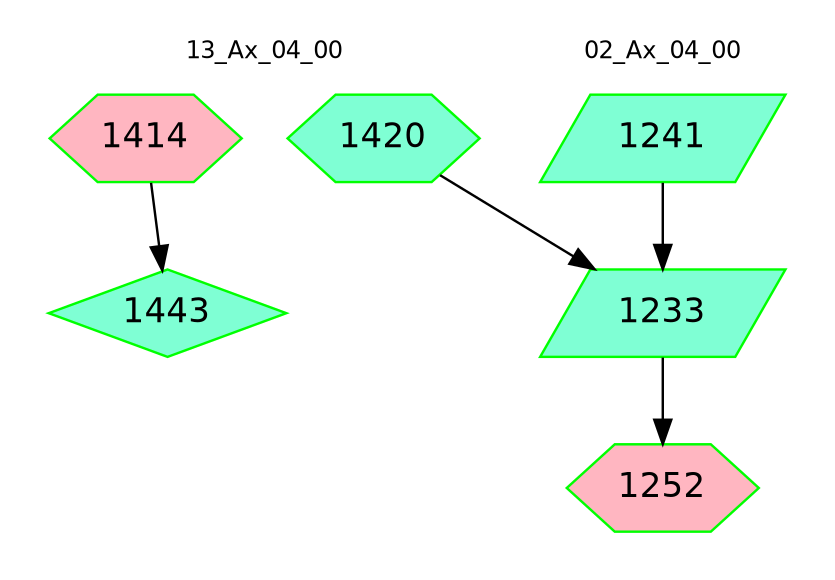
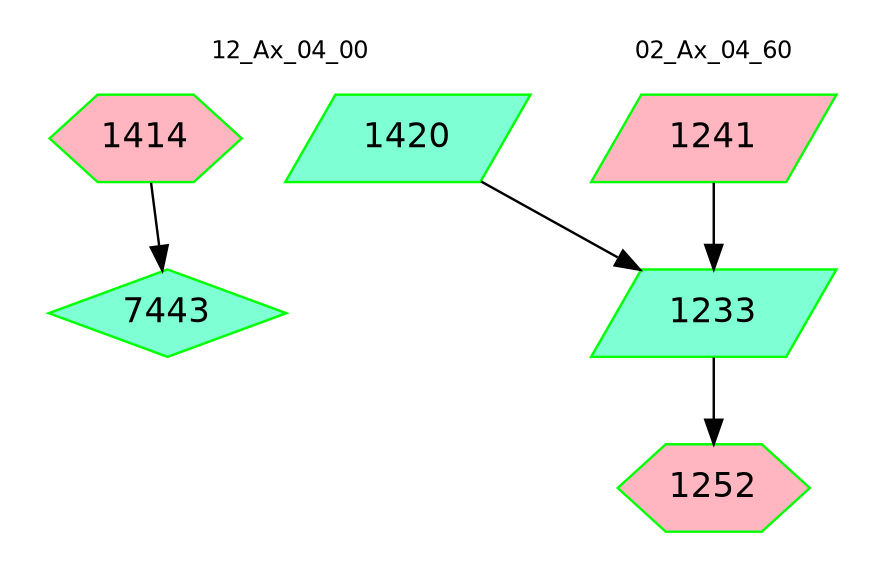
(265, 52) -> (290, 52)
(663, 52) -> (714, 52)
(384, 138) -> (408, 138)
(663, 138) -> (714, 138)
(168, 313) -> (168, 313)
